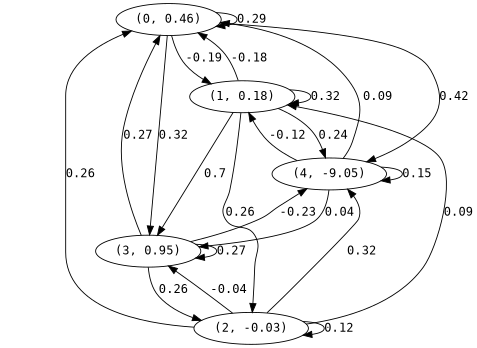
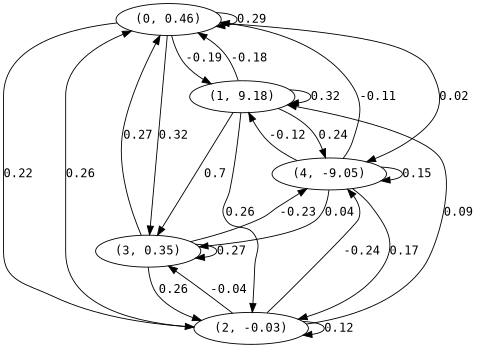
(242, 97) -> (242, 97)
(378, 97) -> (378, 97)
(454, 97) -> (454, 97)
none -> (4, 204)
(148, 251) -> (148, 251)
(362, 251) -> (362, 251)
none -> (383, 267)
